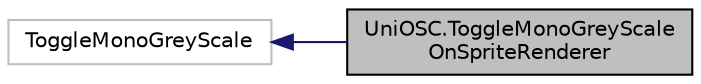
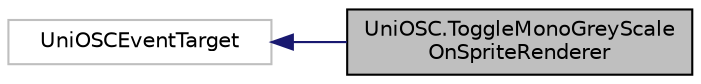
(140, 42) -> (140, 42)
